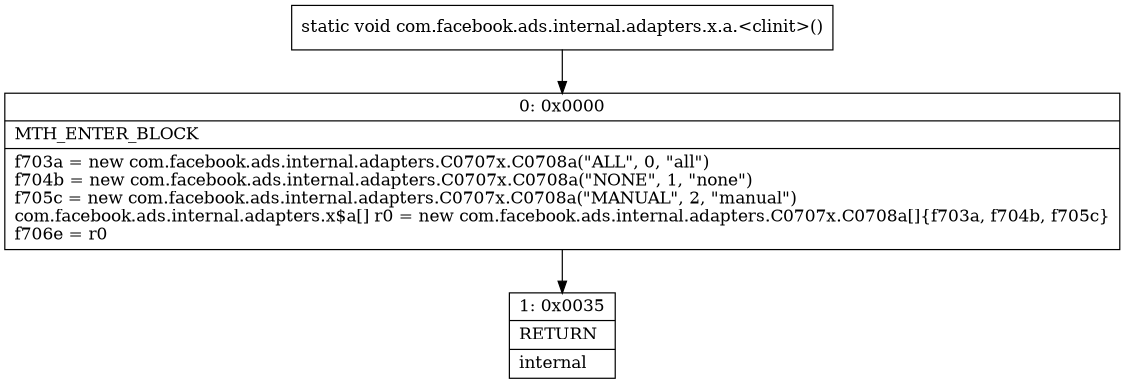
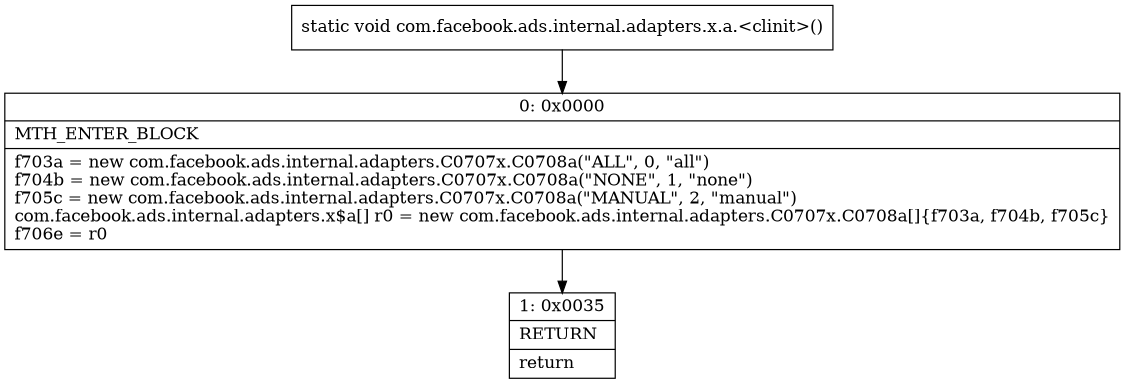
(553, 363) -> (547, 363)
